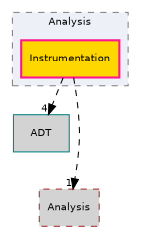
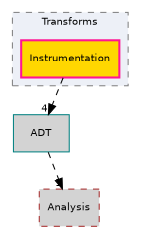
(70, 22) -> (70, 22)
(79, 128) -> (53, 166)
